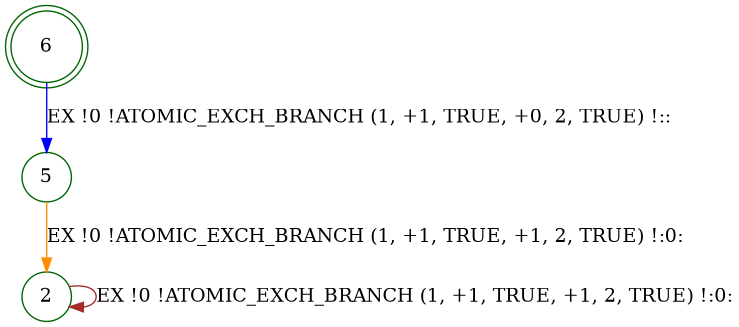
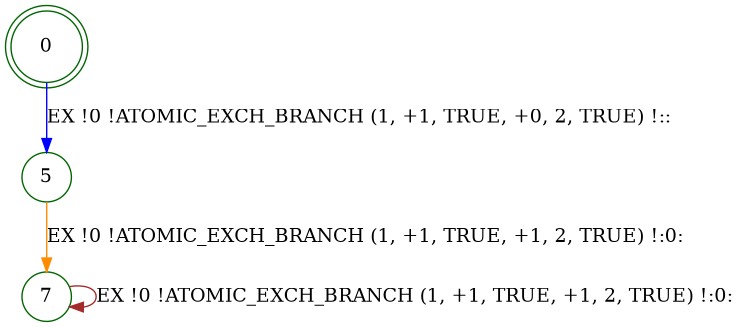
(47, 47) -> (47, 47)
(47, 297) -> (47, 297)
